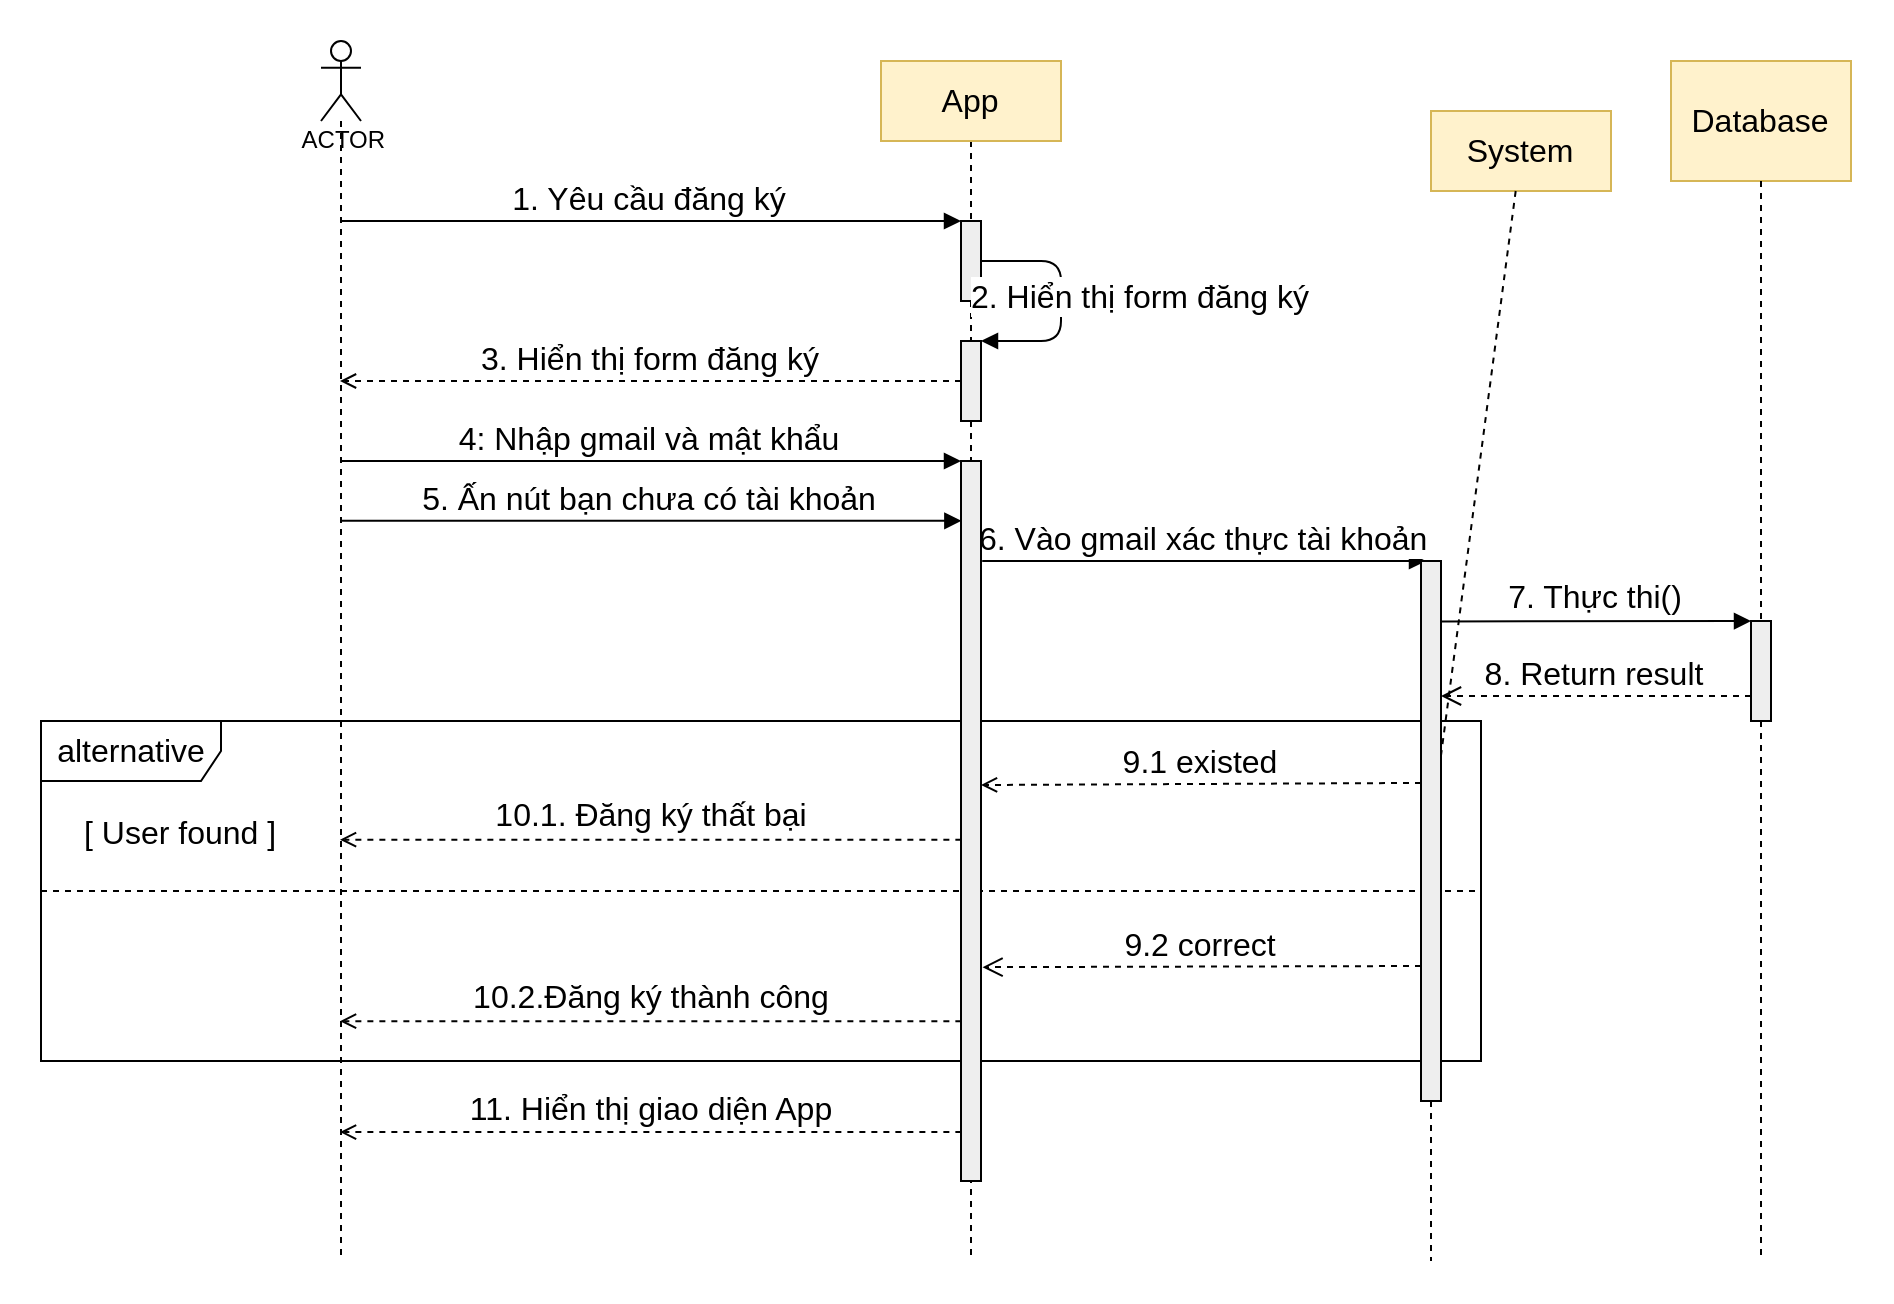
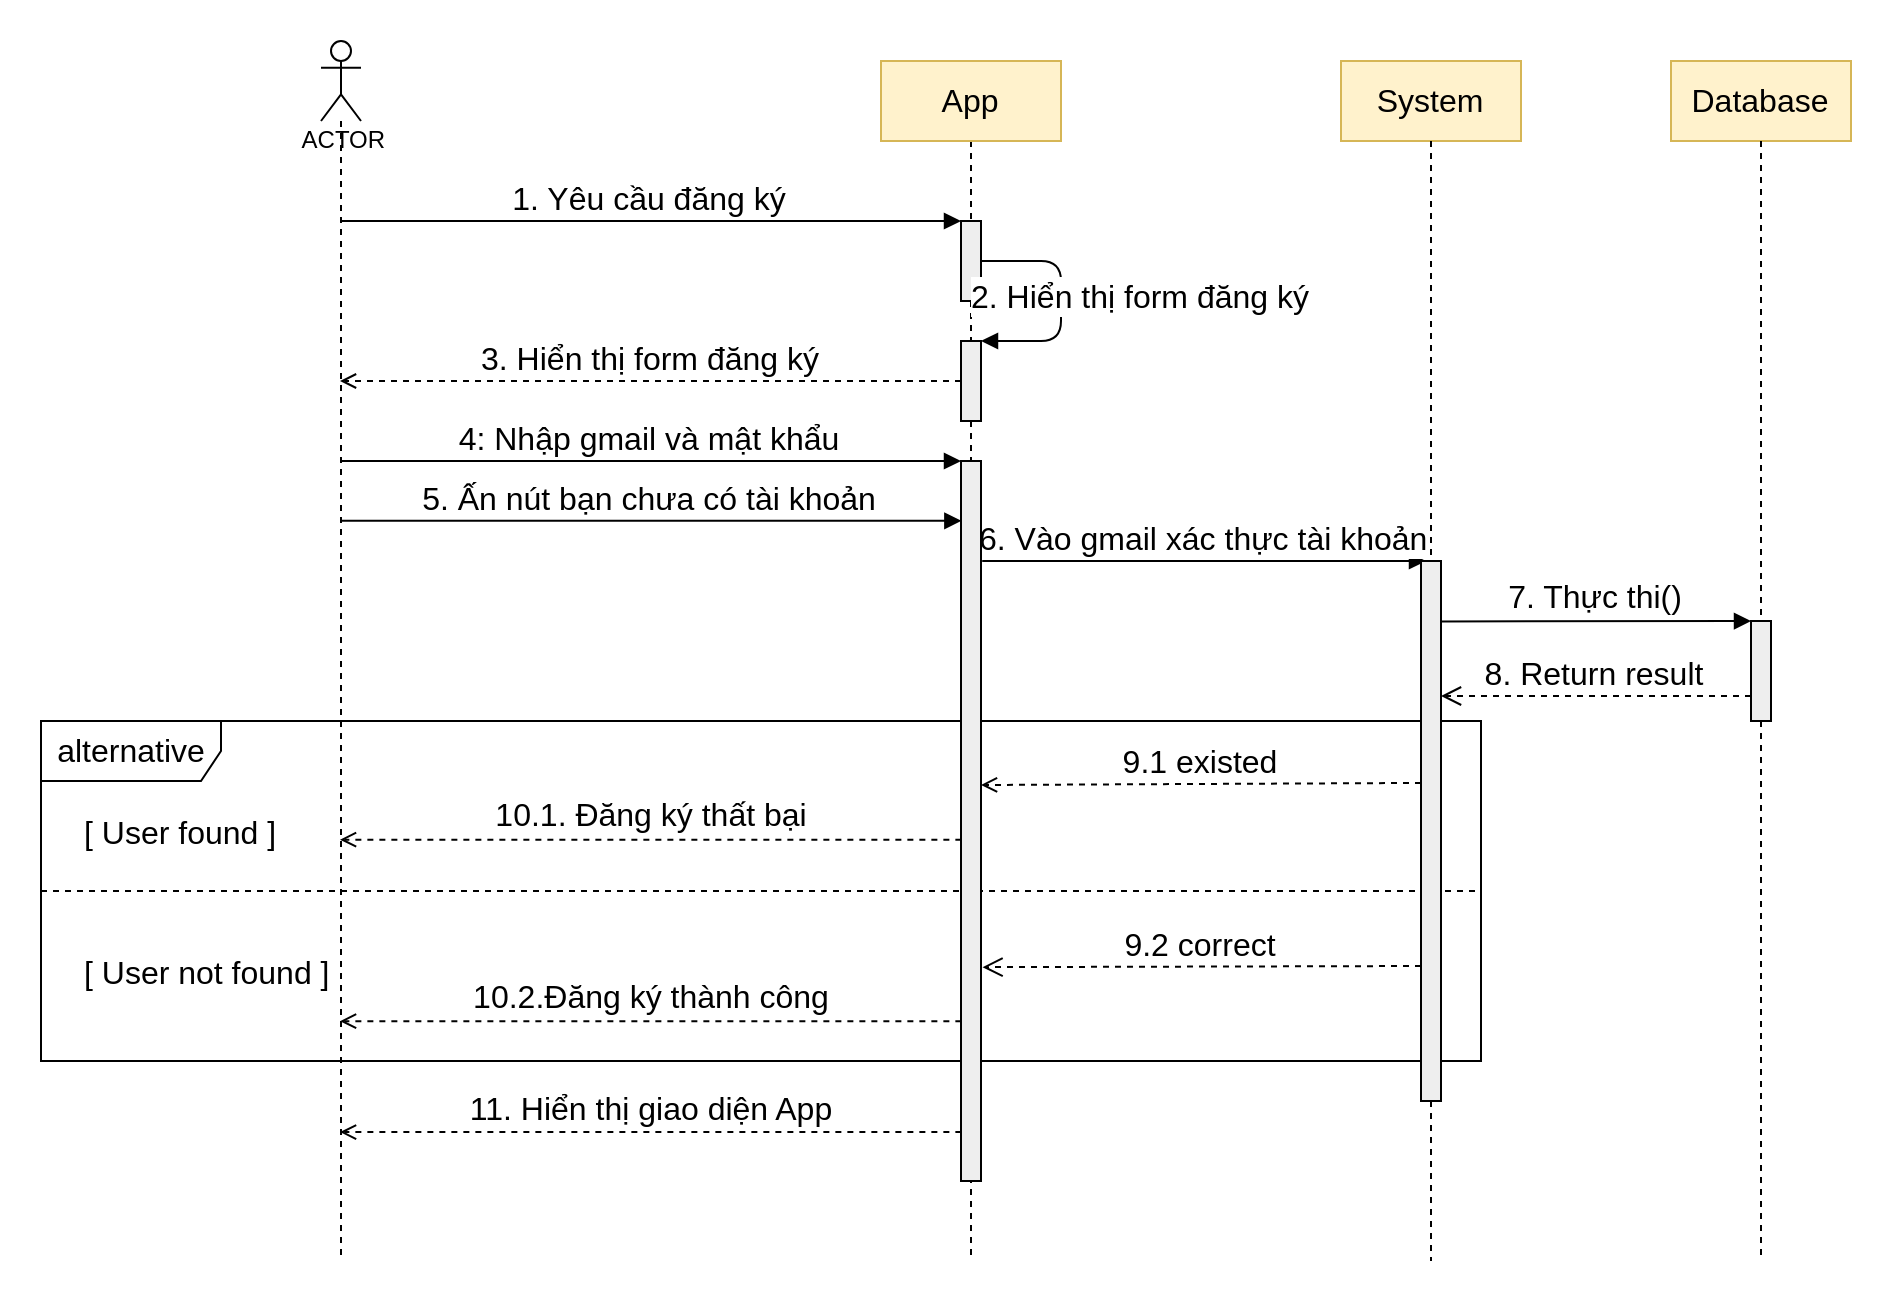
(1761, 121) -> (1761, 101)
(1521, 151) -> (1431, 101)
none -> (181, 961)
